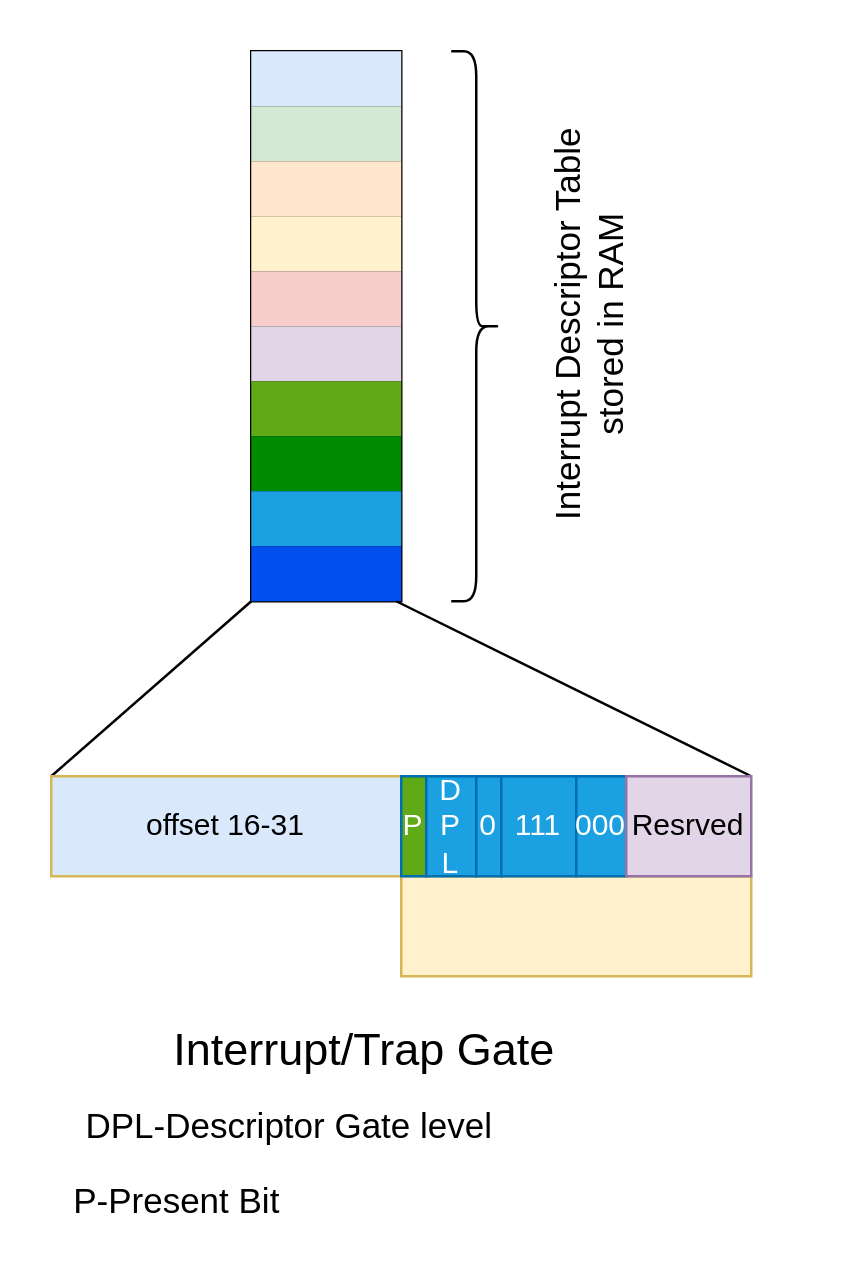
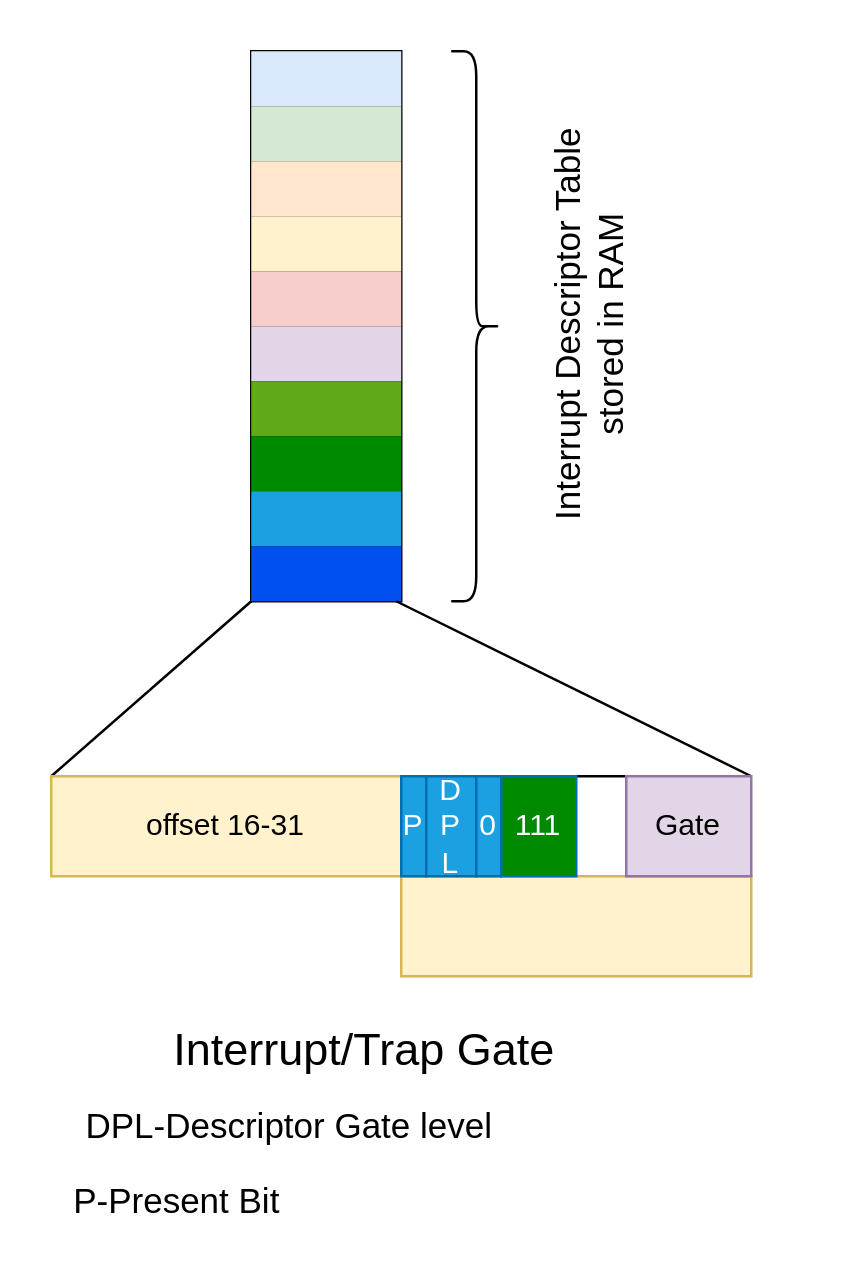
(226, 826) -> (226, 826)
(414, 826) -> (414, 826)
(539, 826) -> (539, 826)
(601, 826) -> none
(689, 826) -> (689, 826)
